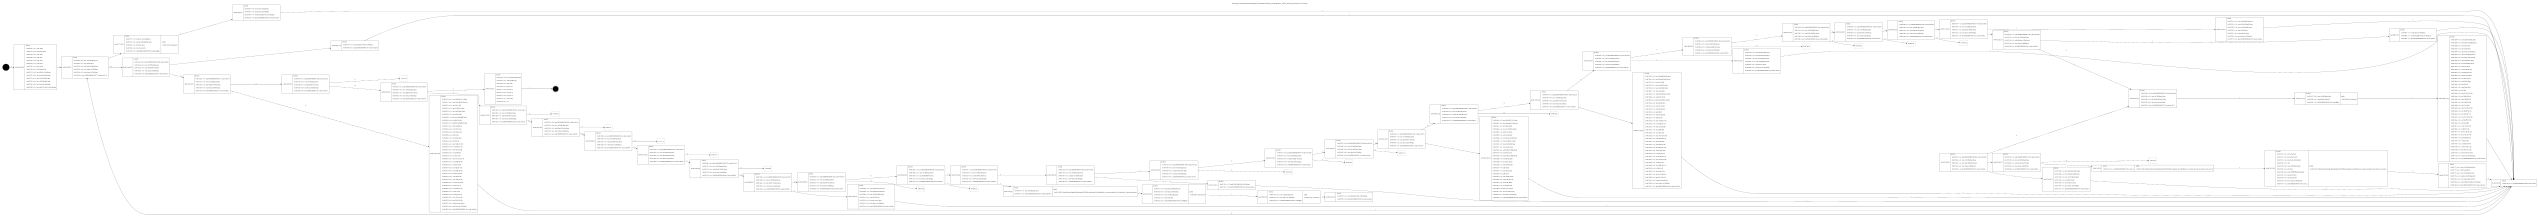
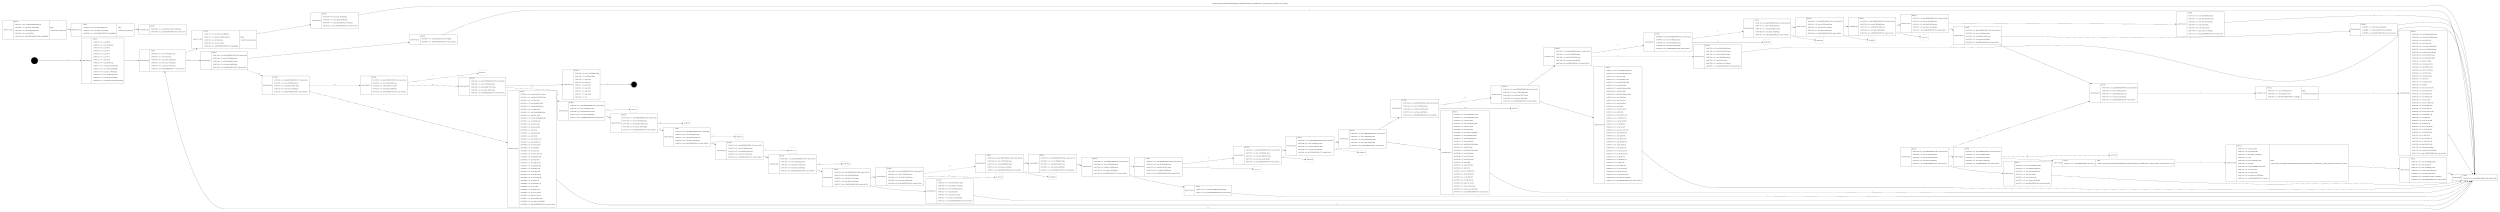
(1070, 192) -> none
